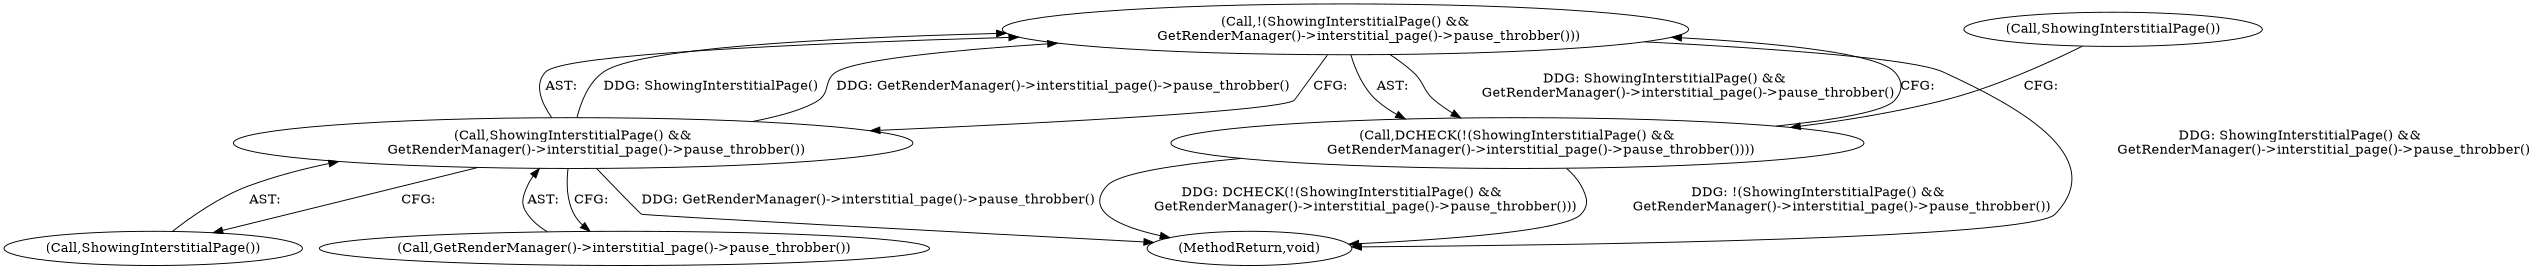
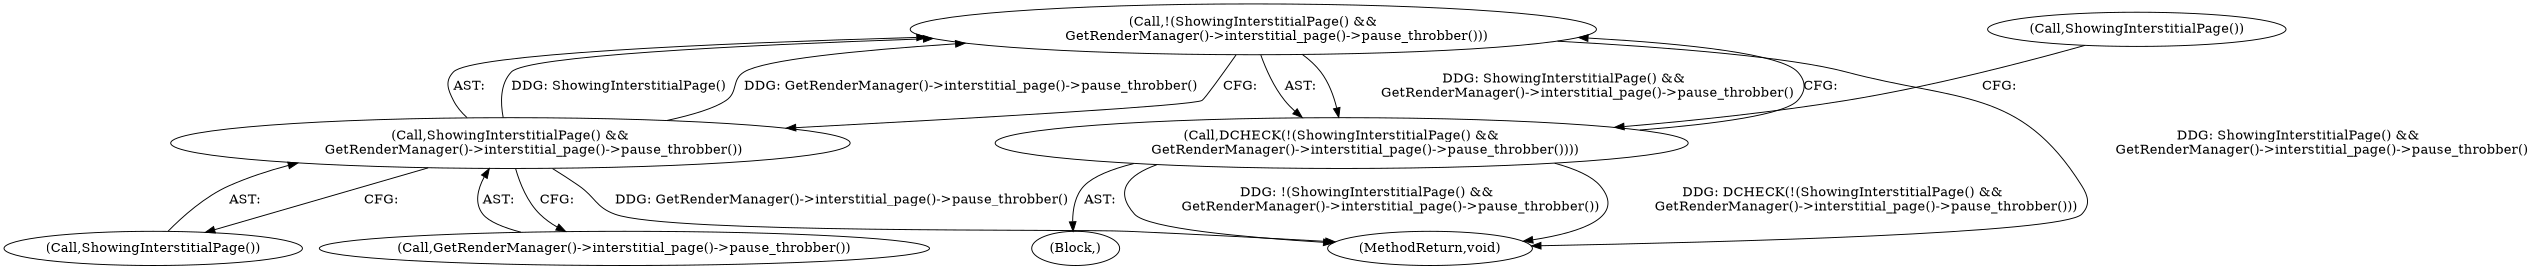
none -> (1076, 248)
